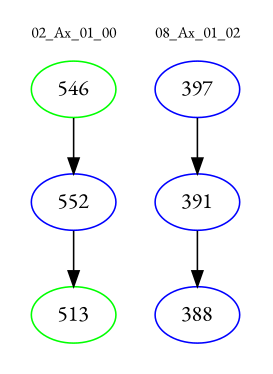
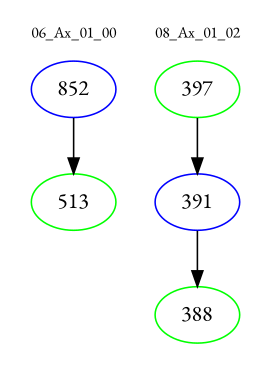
(74, 34) -> (74, 34)
(74, 89) -> none
(197, 89) -> (197, 89)
(74, 202) -> (74, 89)
(197, 315) -> (197, 315)
